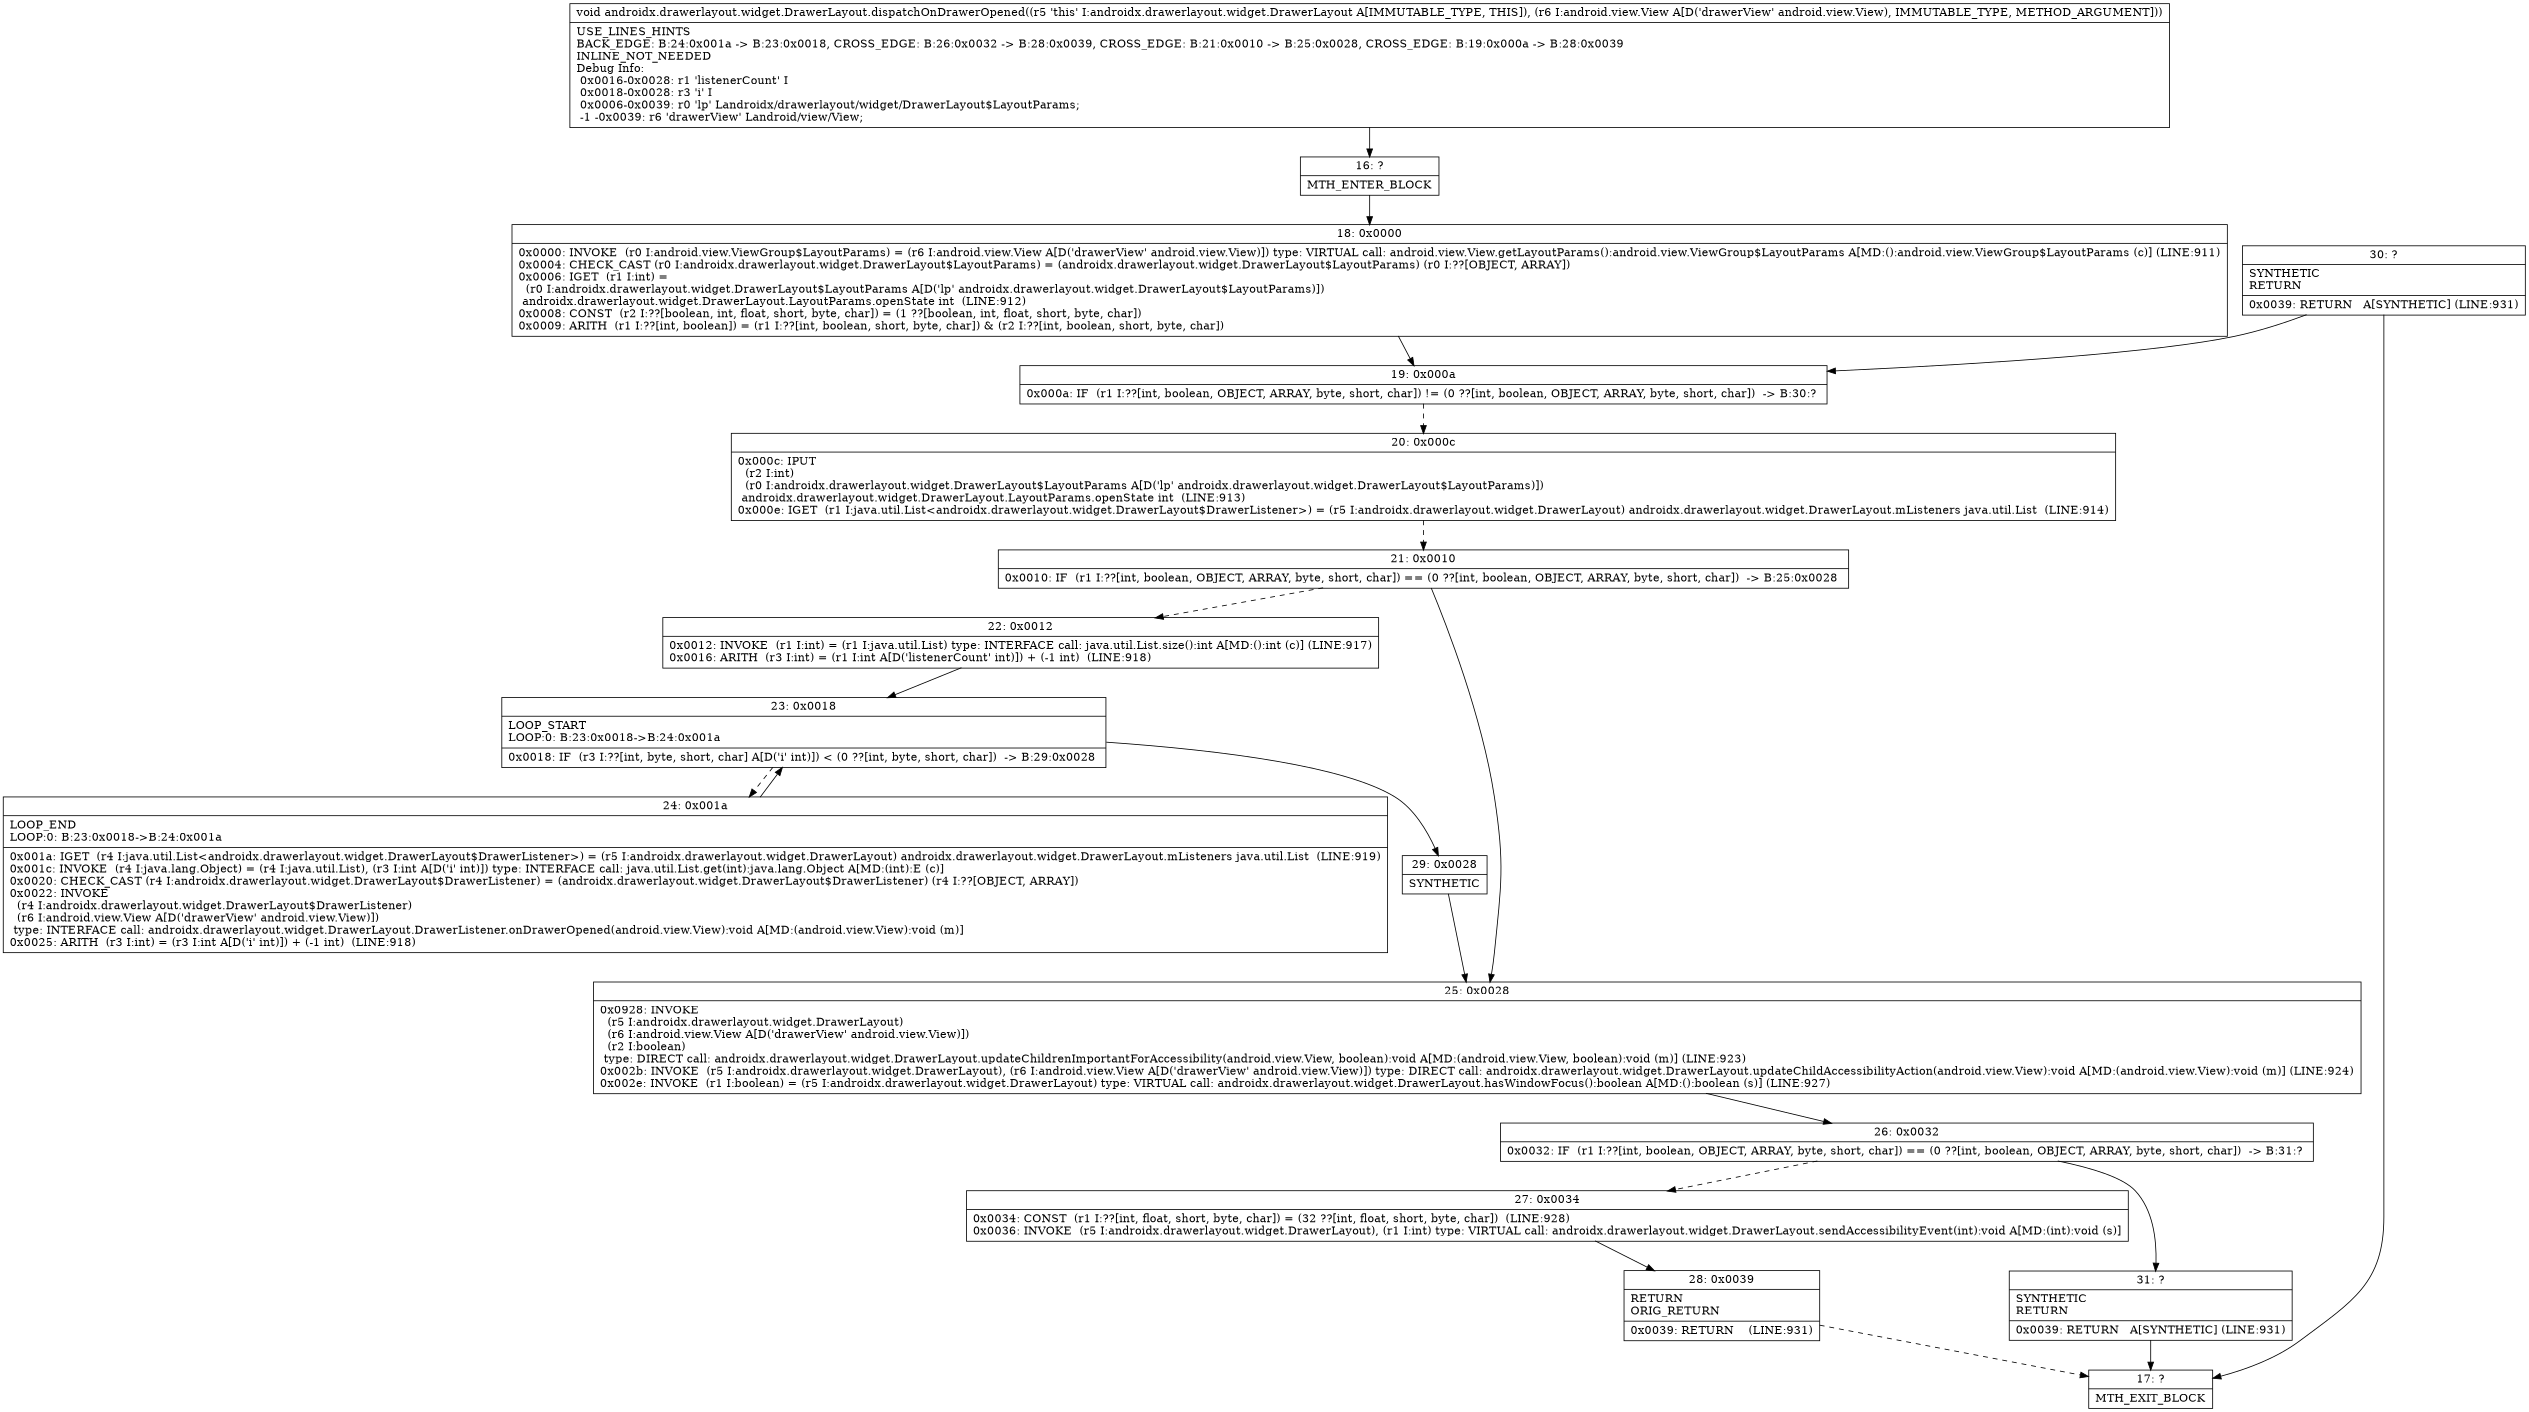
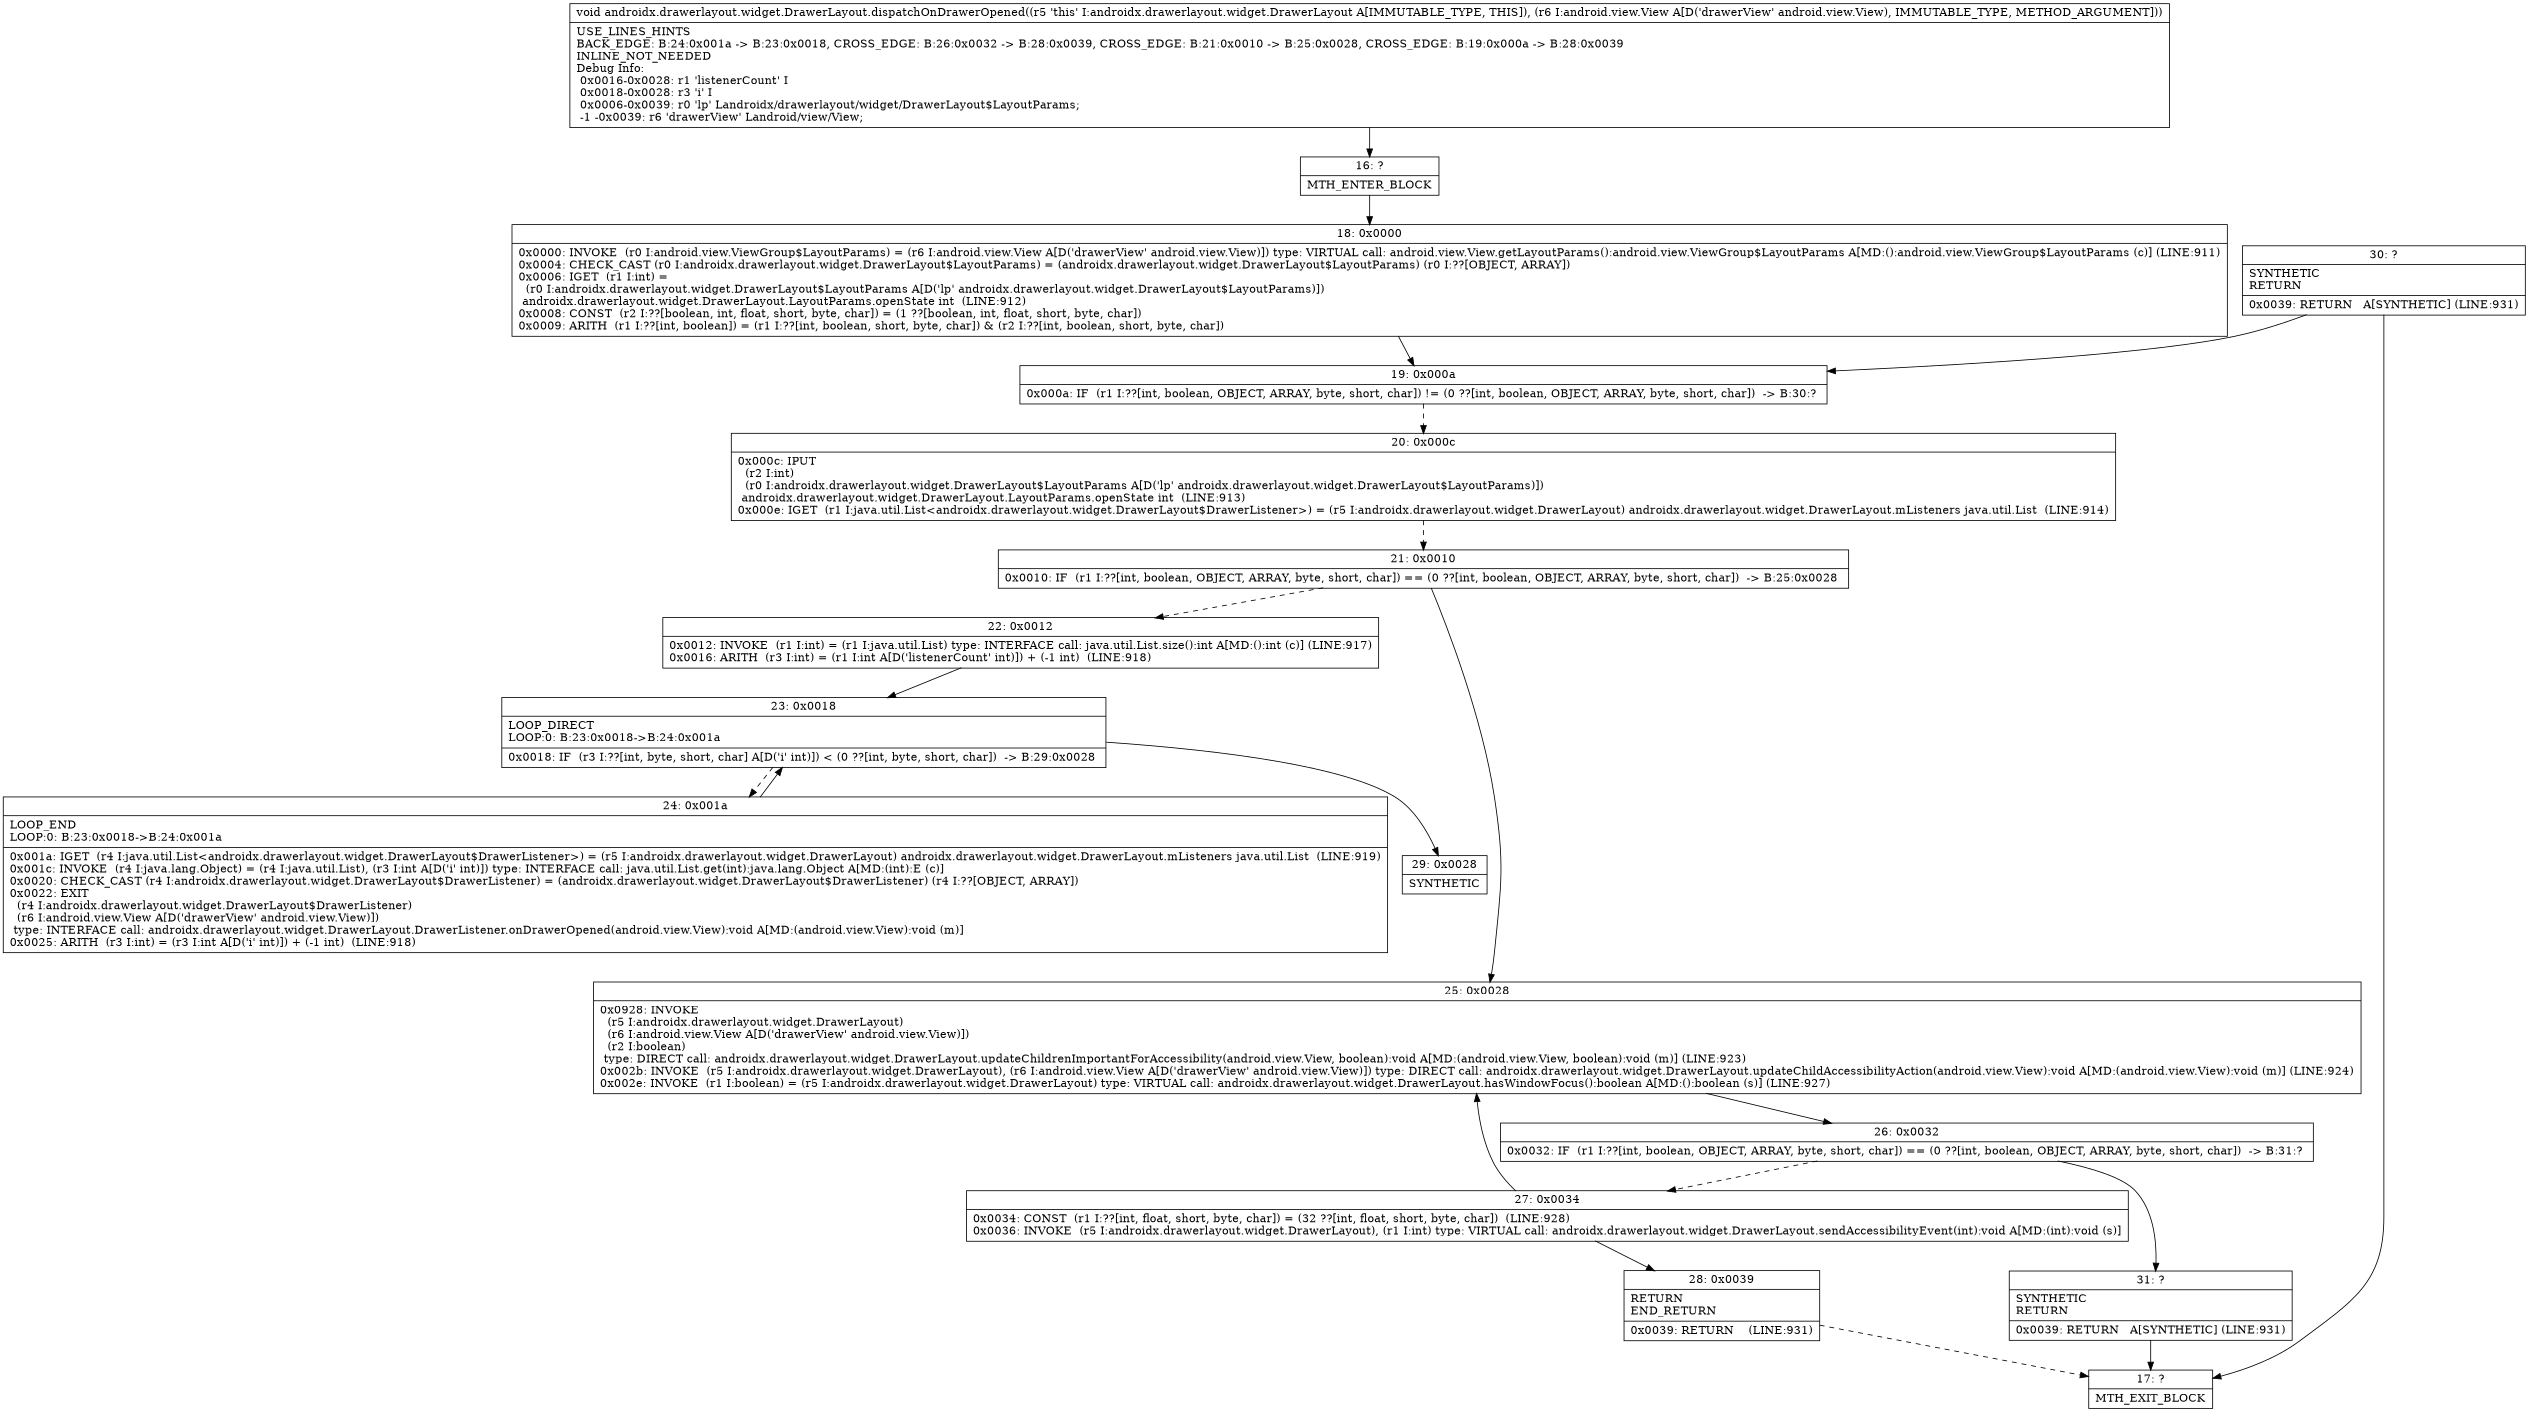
(547, 726) -> (552, 726)
(63, 894) -> (53, 894)
(1456, 934) -> (1488, 1150)
(1675, 1311) -> (1674, 1311)
